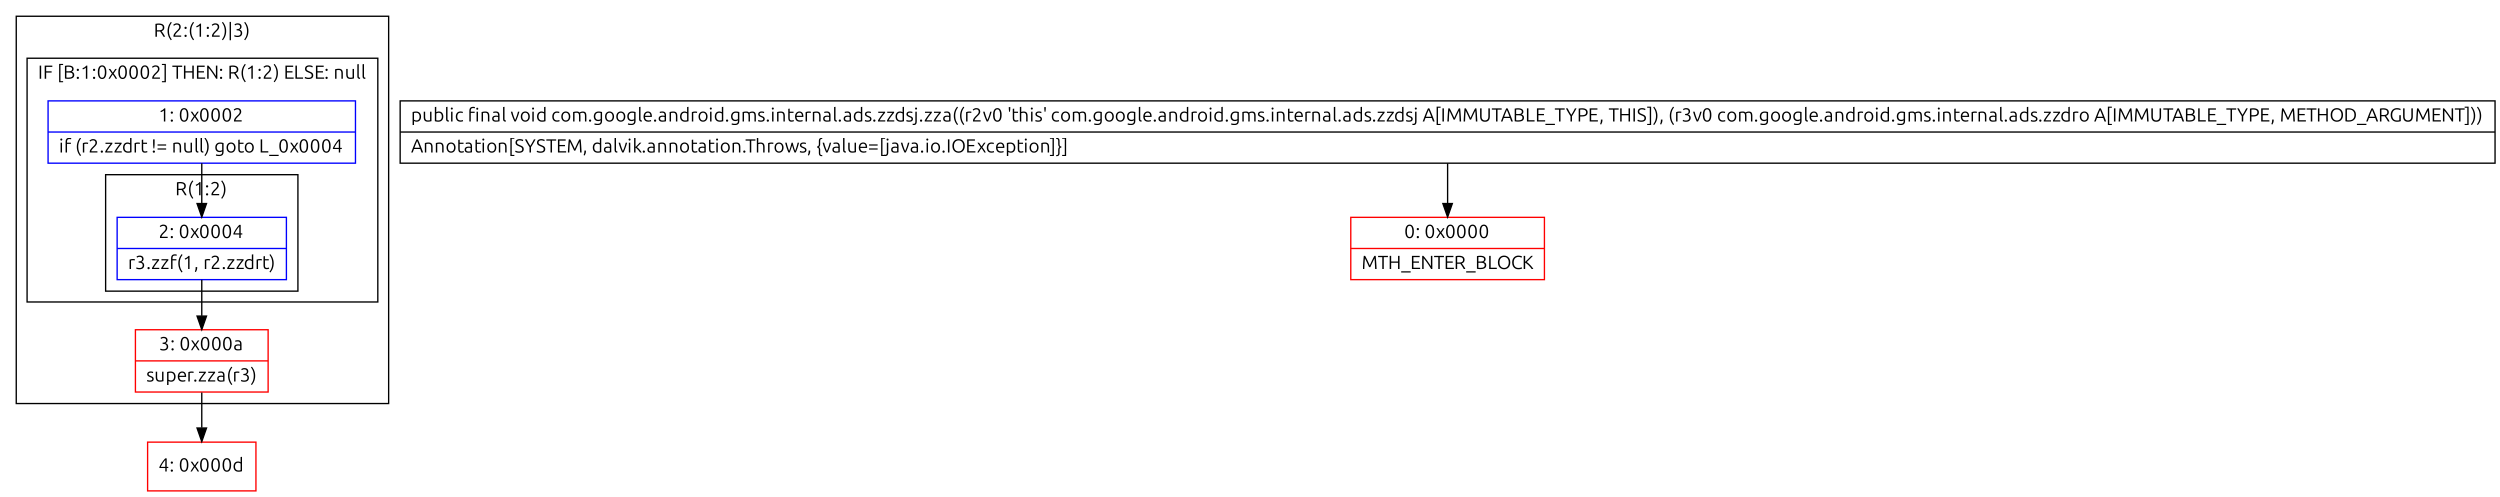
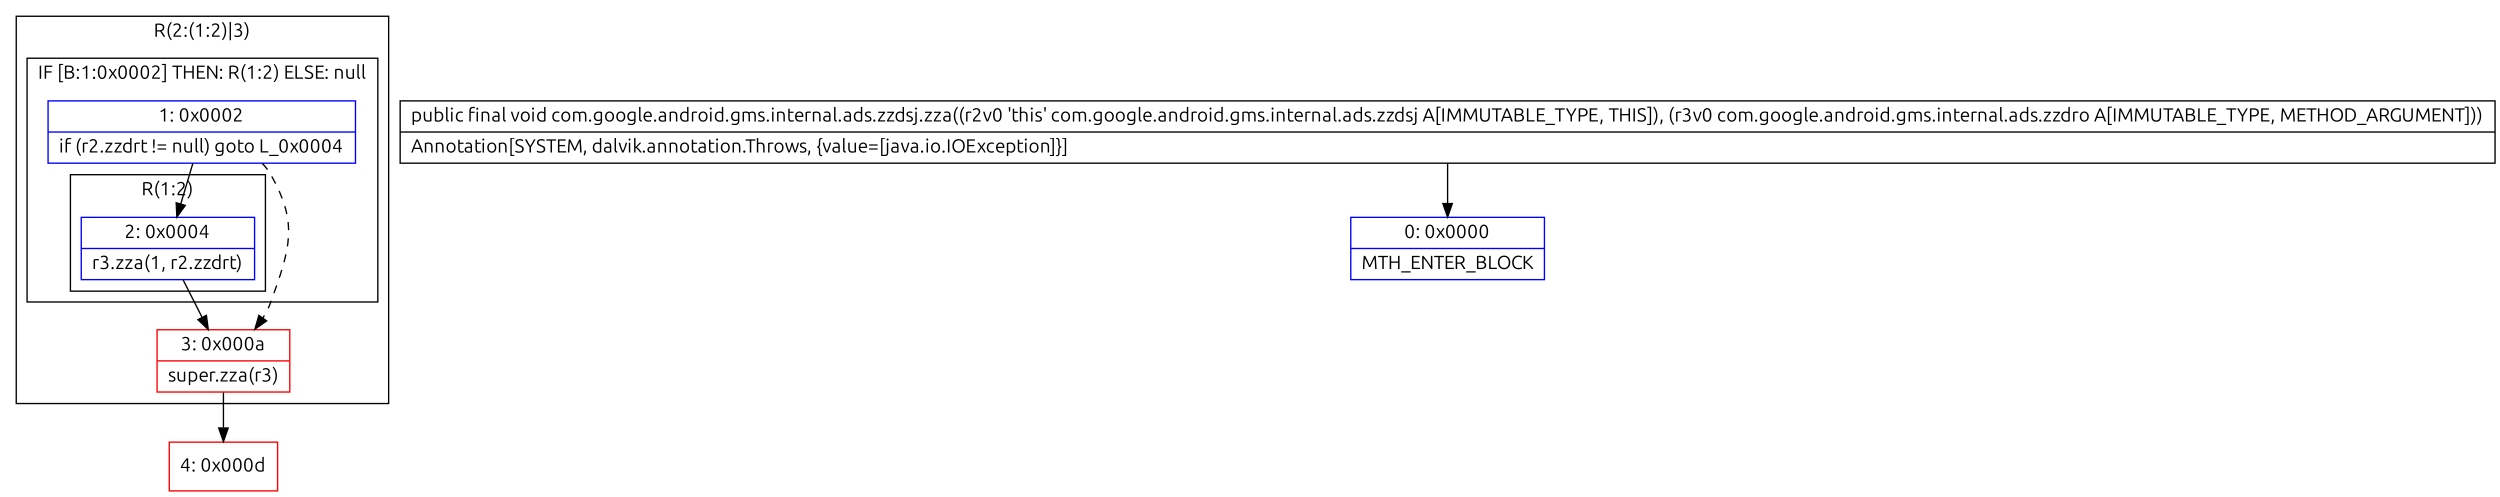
none -> (288, 240)
(1448, 248) -> (1448, 248)
(202, 263) -> (168, 263)
